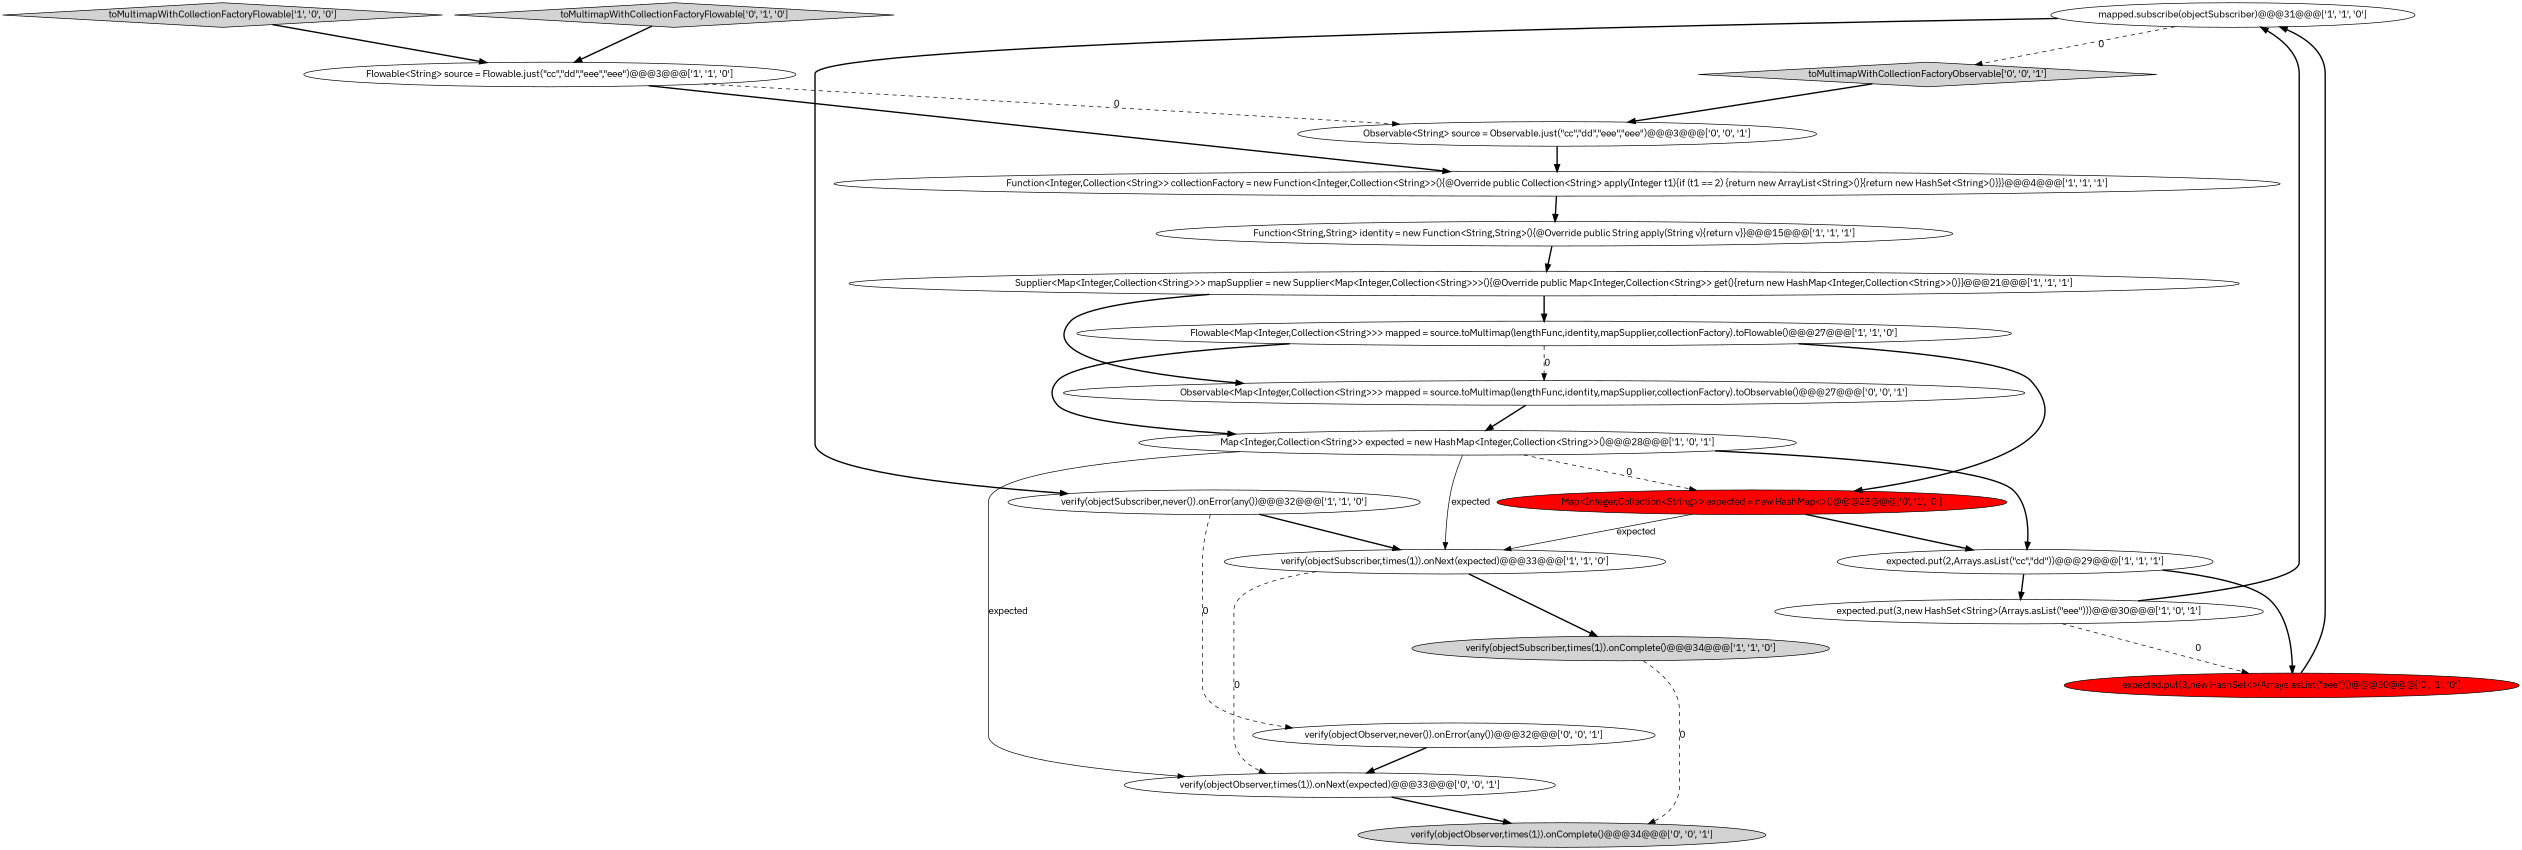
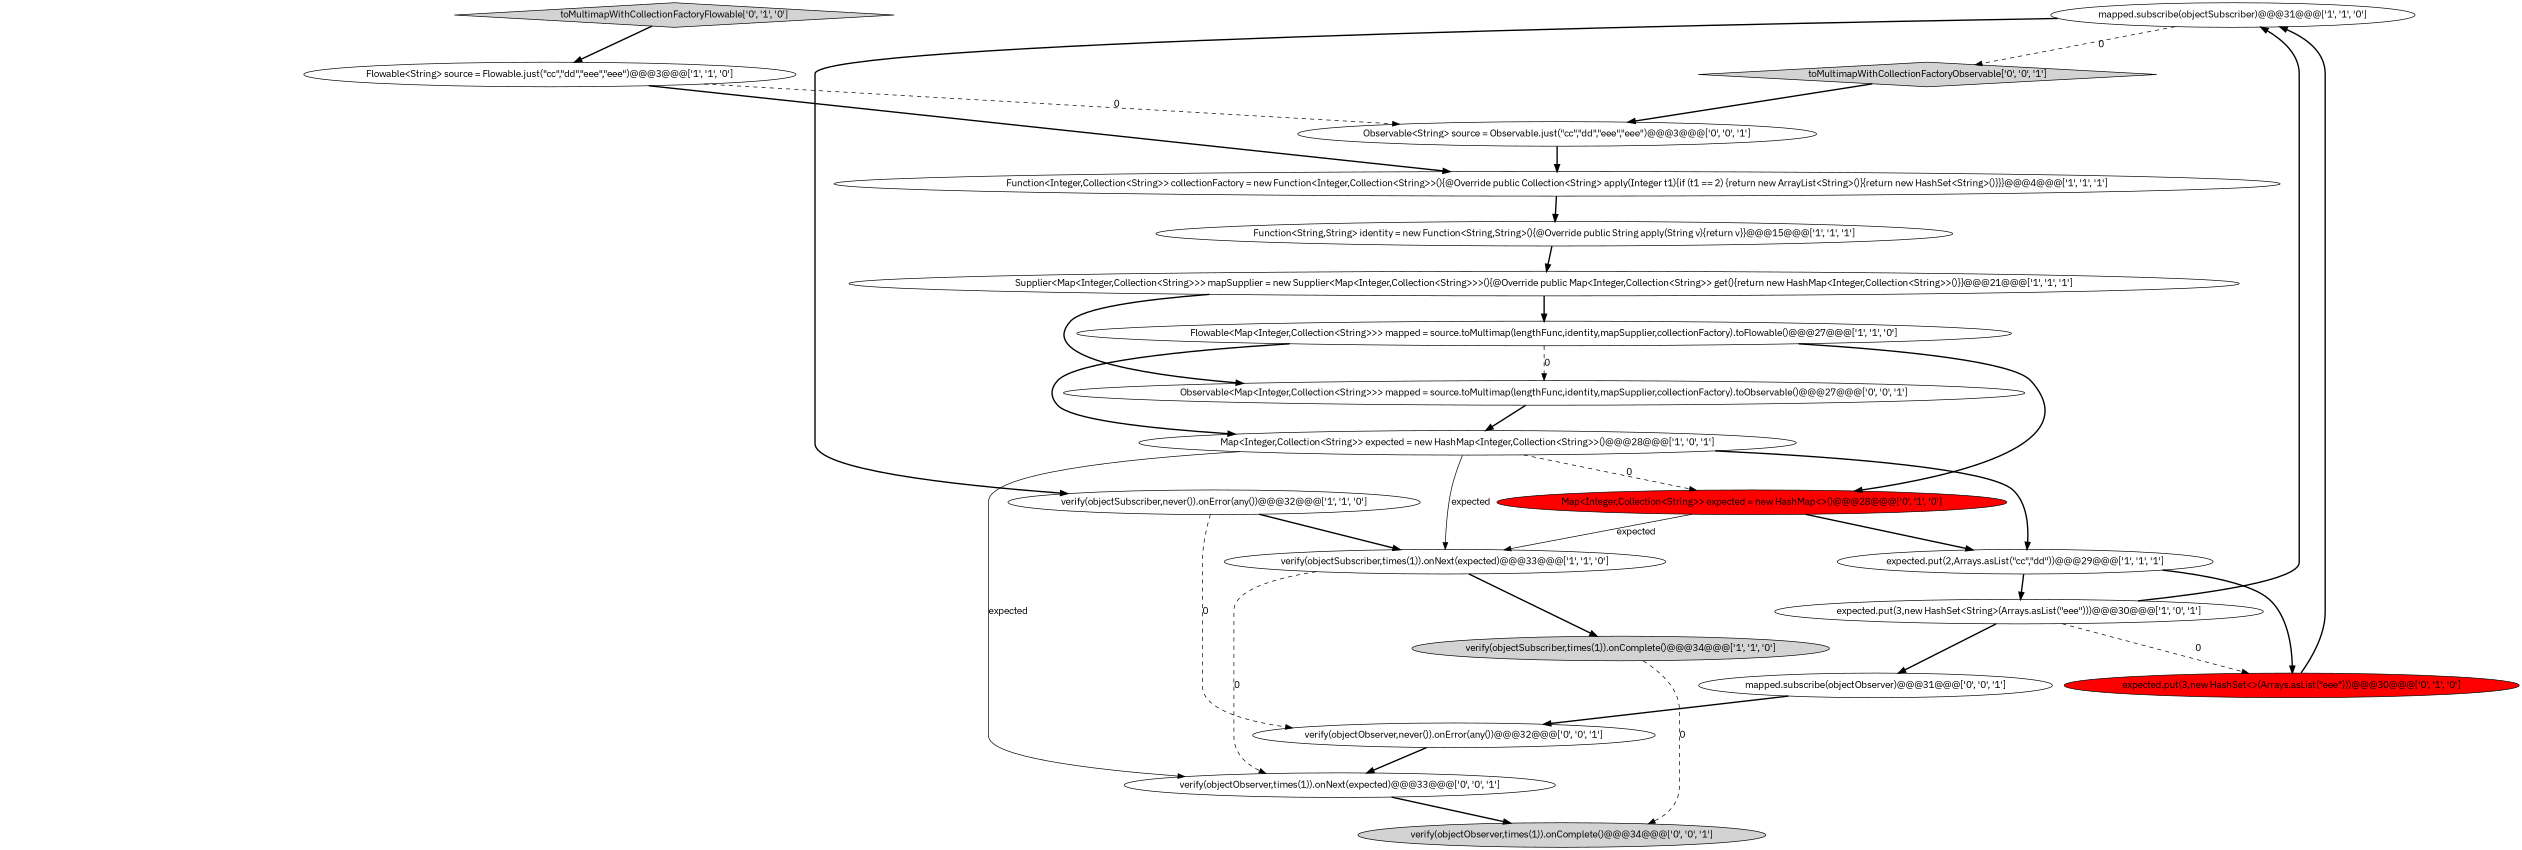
(223, 15) -> none
none -> (1876, 685)
